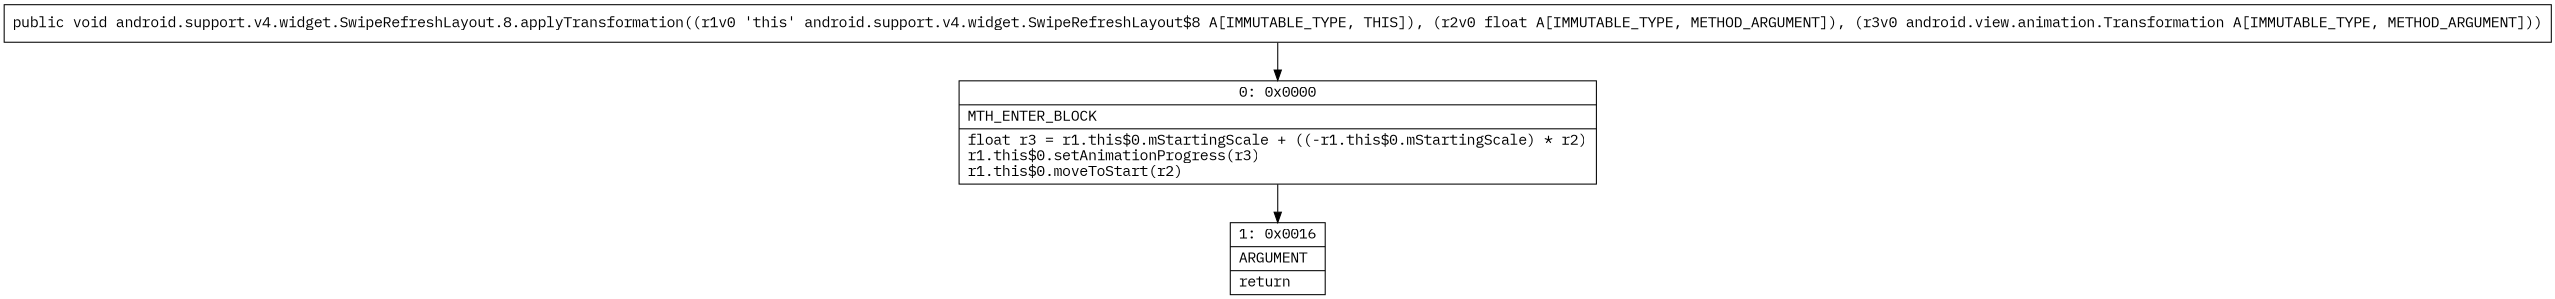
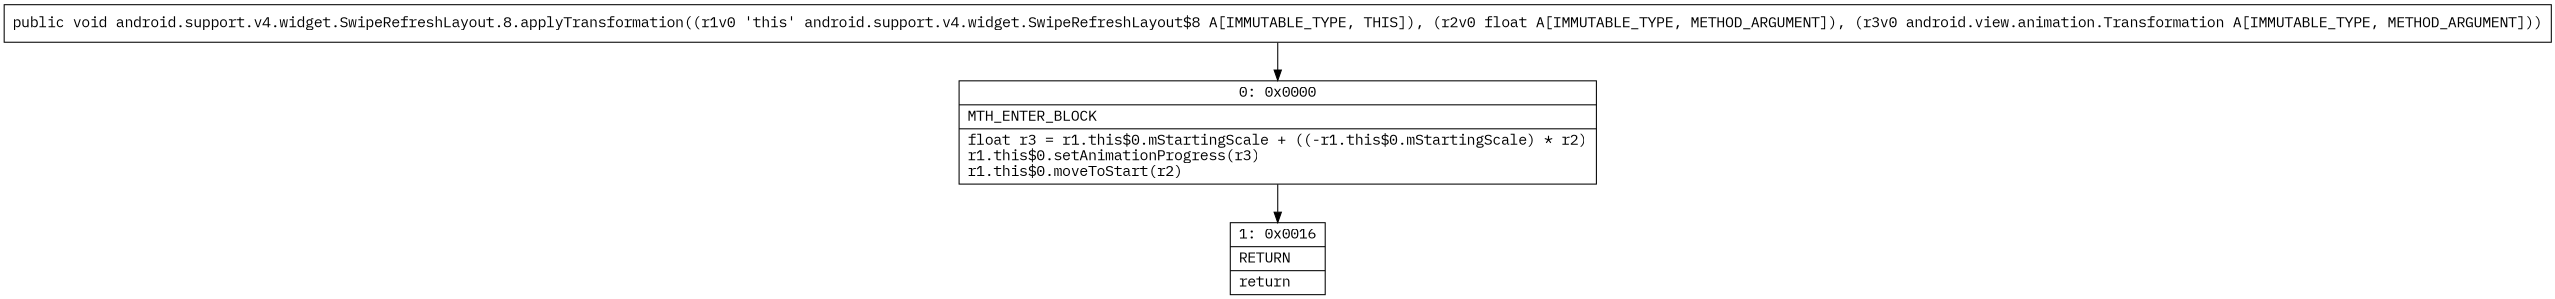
(1274, 258) -> (1265, 258)
